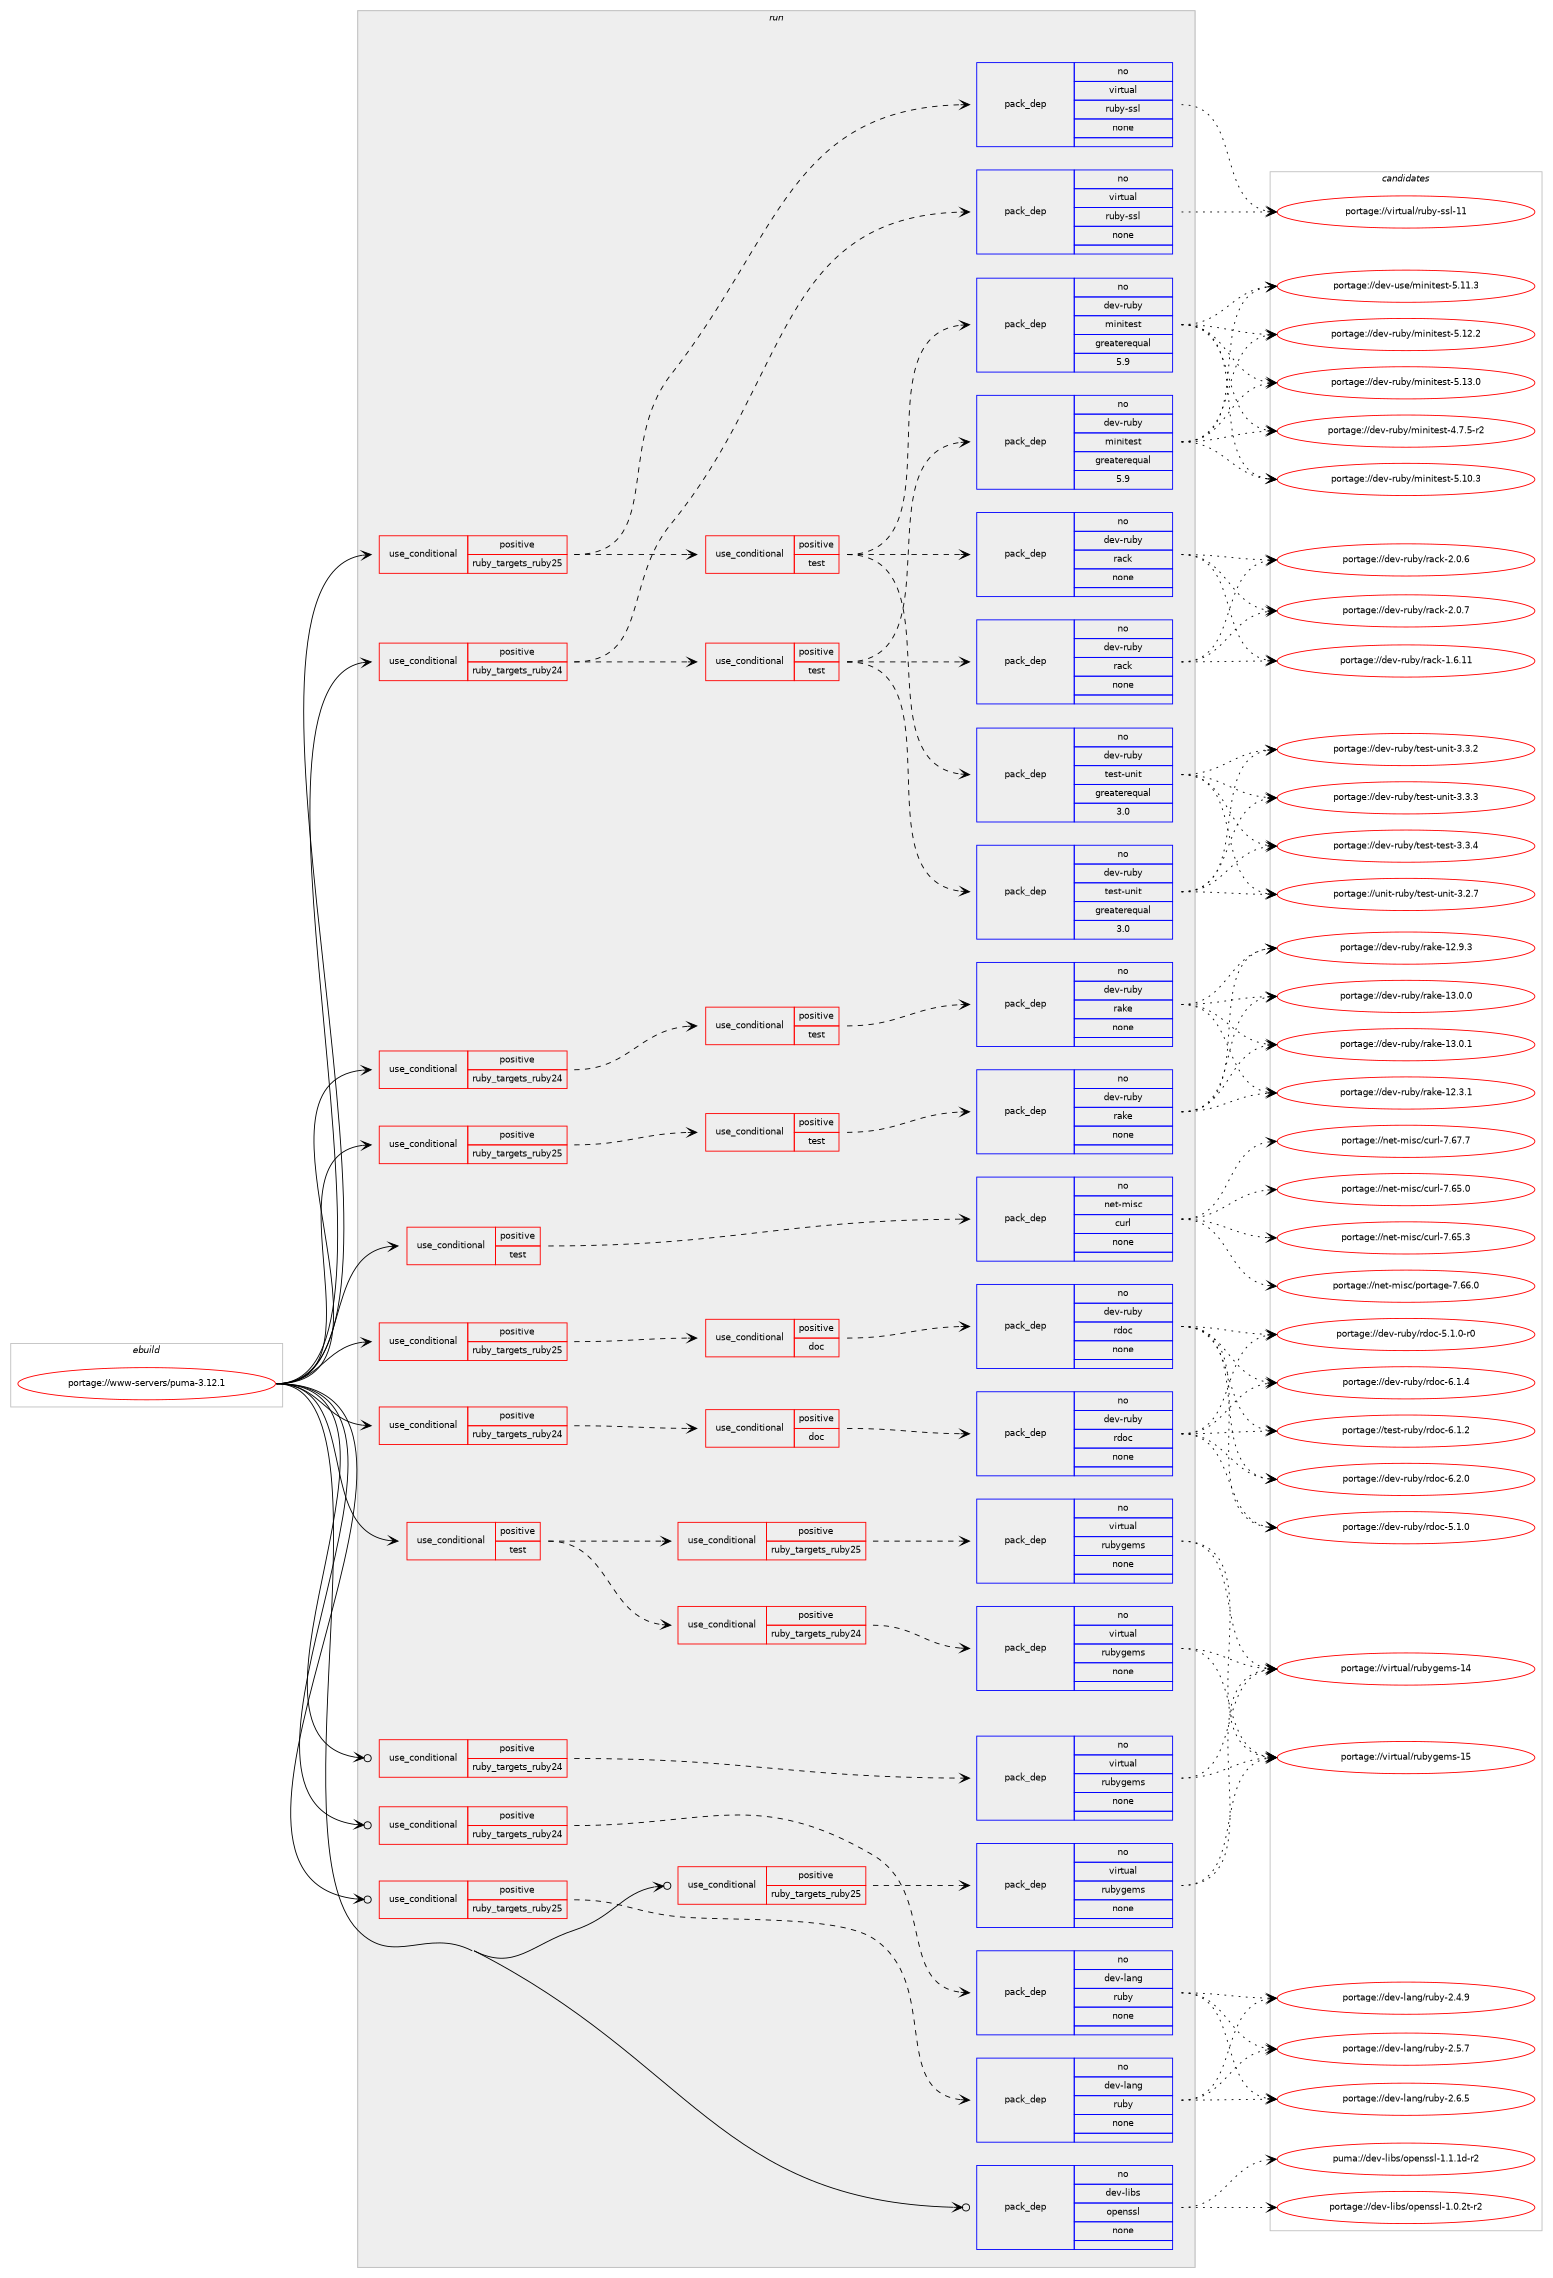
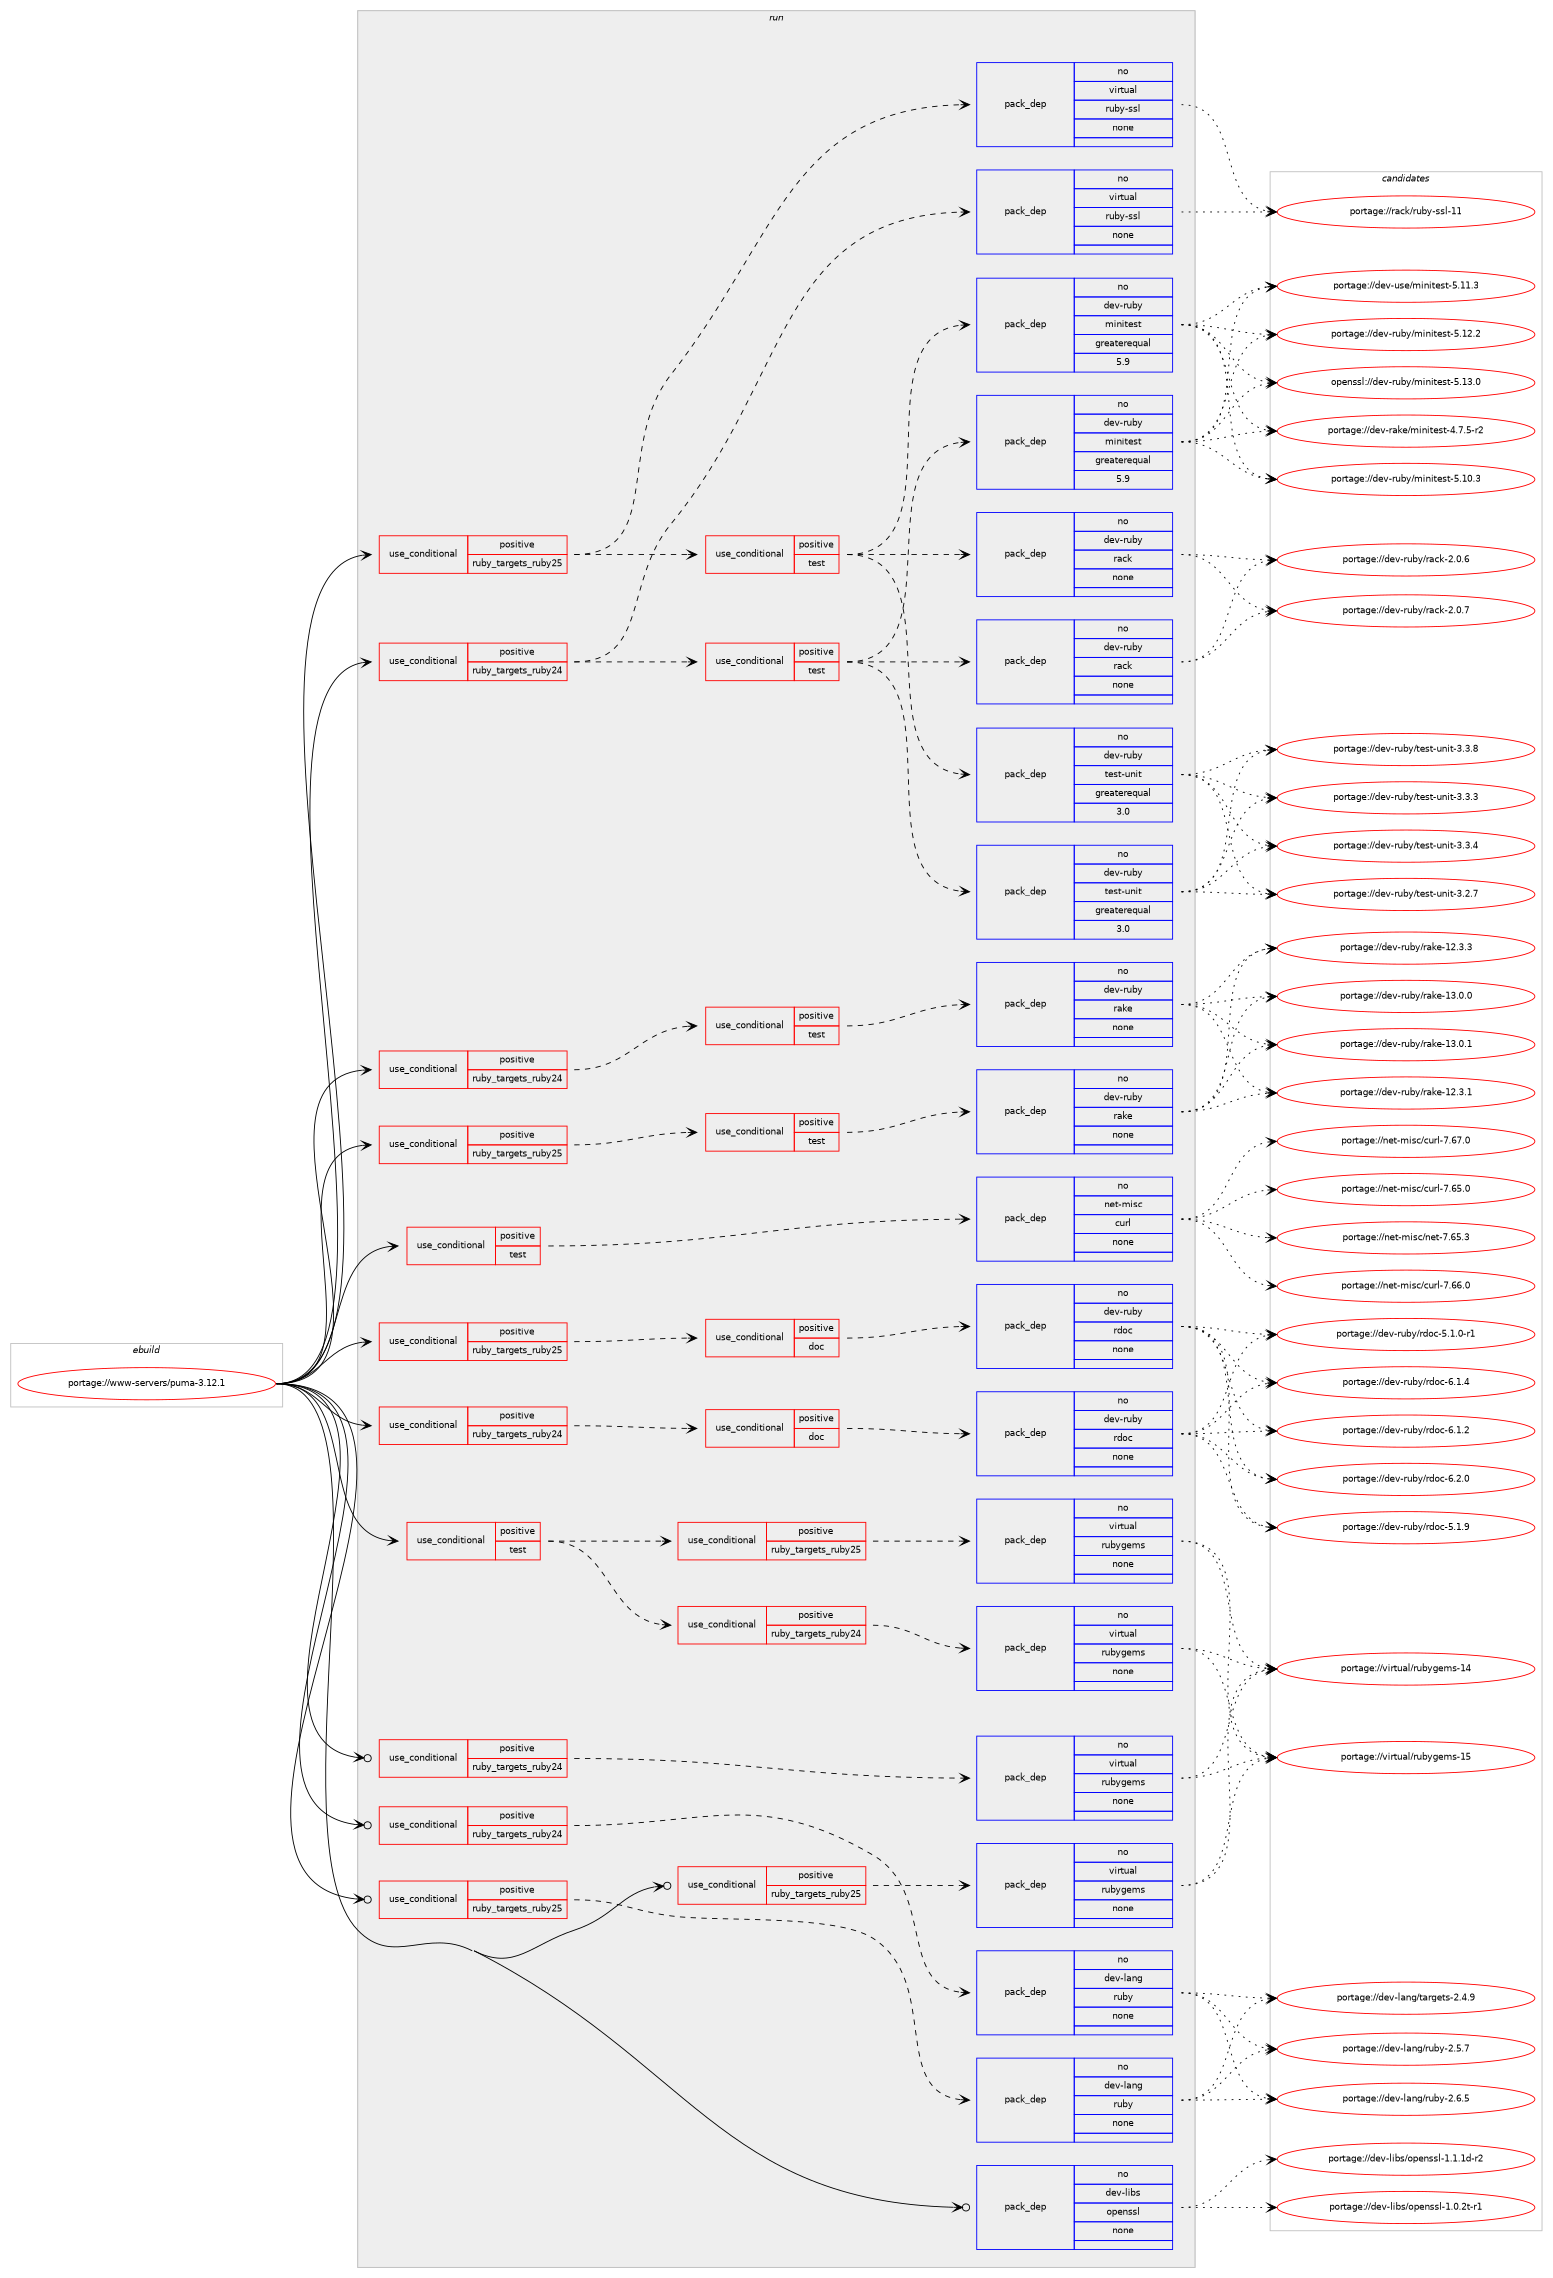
(1406, 212) -> (1406, 212)
(1406, 383) -> (1406, 383)
(1406, 431) -> (1406, 431)
(1406, 661) -> none
(1406, 750) -> (1406, 750)
(1406, 846) -> (1406, 846)
(1406, 894) -> (1406, 894)
(1406, 948) -> (1406, 948)
(1406, 1141) -> (1406, 1141)
(1406, 1238) -> (1406, 1238)
(1406, 1286) -> (1406, 1286)
(1406, 1335) -> (1406, 1335)
(1406, 1431) -> (1406, 1431)
(1406, 1528) -> (1406, 1528)
(1406, 1998) -> (1406, 1998)
(1406, 2159) -> (1406, 2159)
(1406, 2207) -> (1406, 2207)
